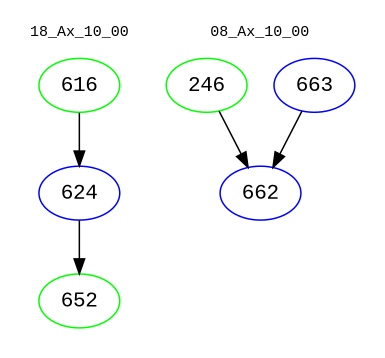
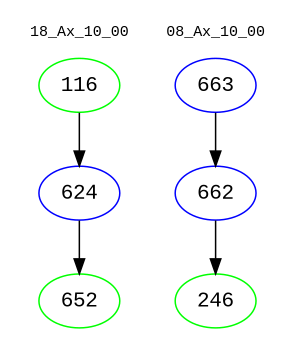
(79, 85) -> (79, 85)
(230, 133) -> (216, 240)
